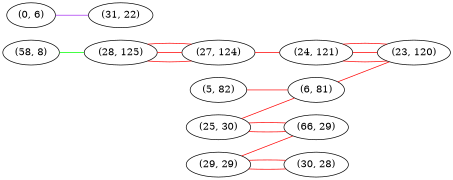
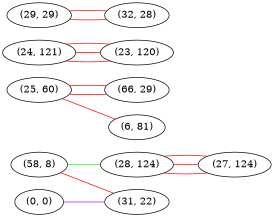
(31, 15) -> (39, 202)
(121, 53) -> (137, 165)
(267, 53) -> none
(364, 72) -> none
(218, 90) -> none
(218, 127) -> (39, 90)
(267, 146) -> none
(316, 165) -> (137, 15)
none -> (87, 183)
